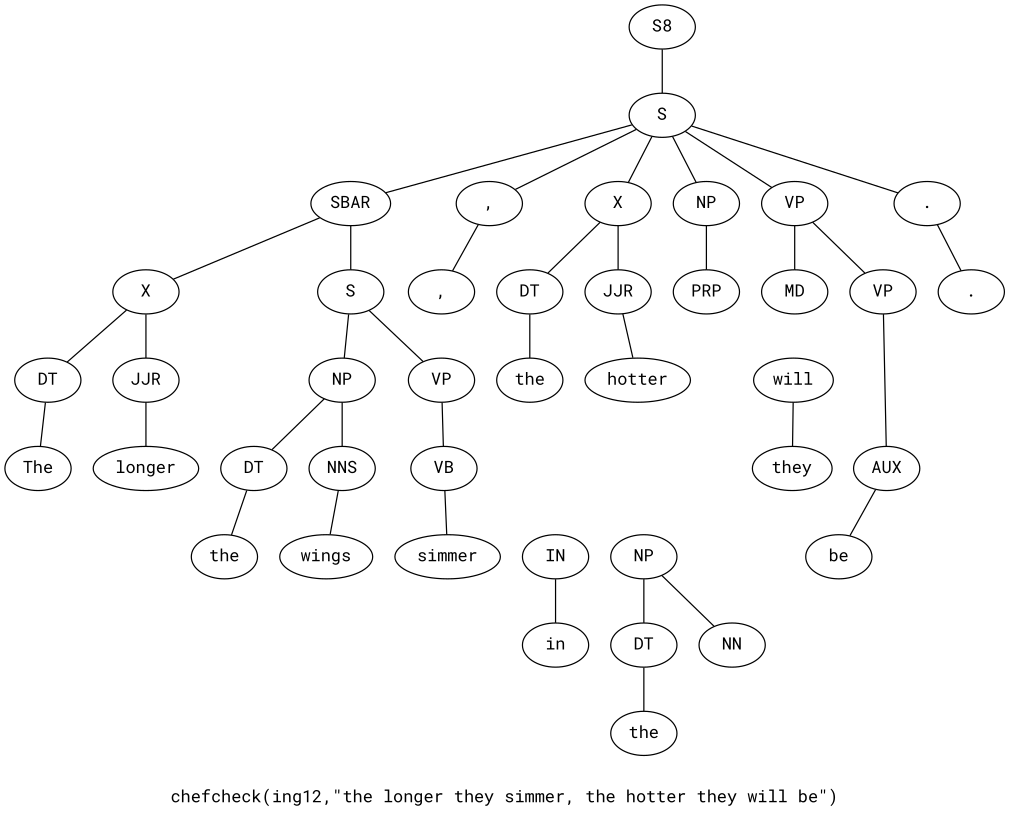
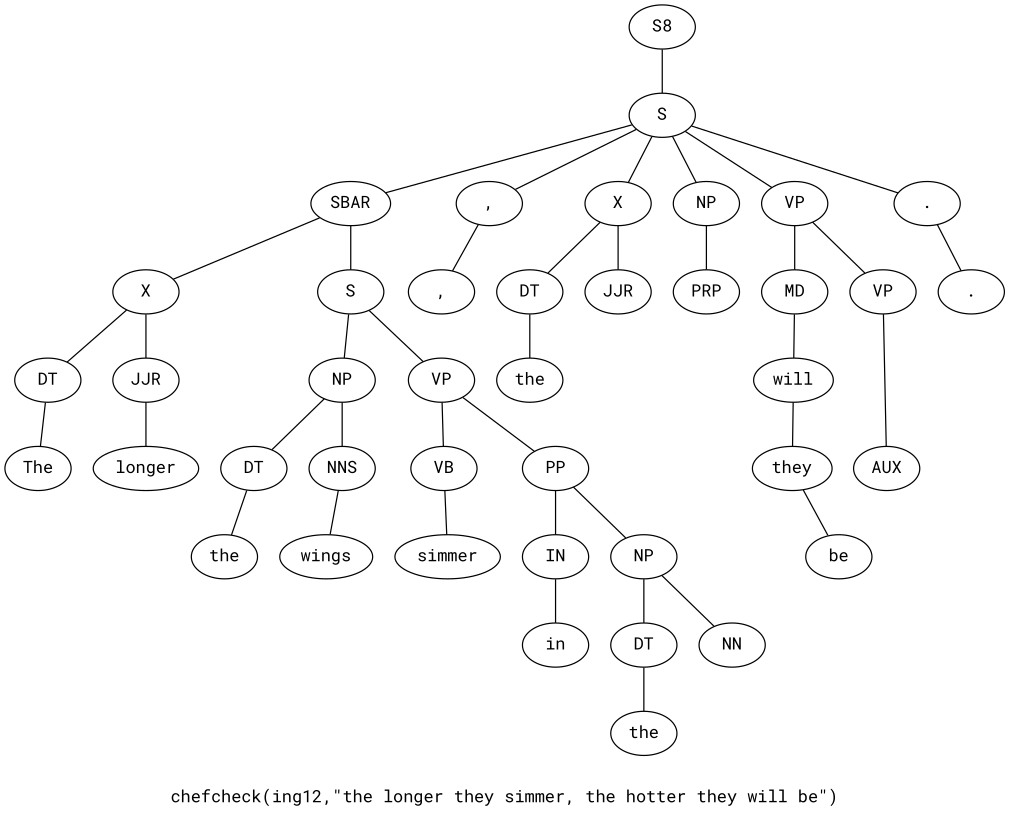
none -> (794, 336)
(638, 380) -> none
none -> (556, 468)
(863, 513) -> (816, 513)
